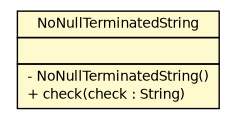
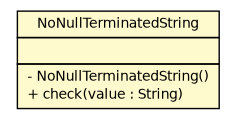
(106, 95) -> (105, 95)
